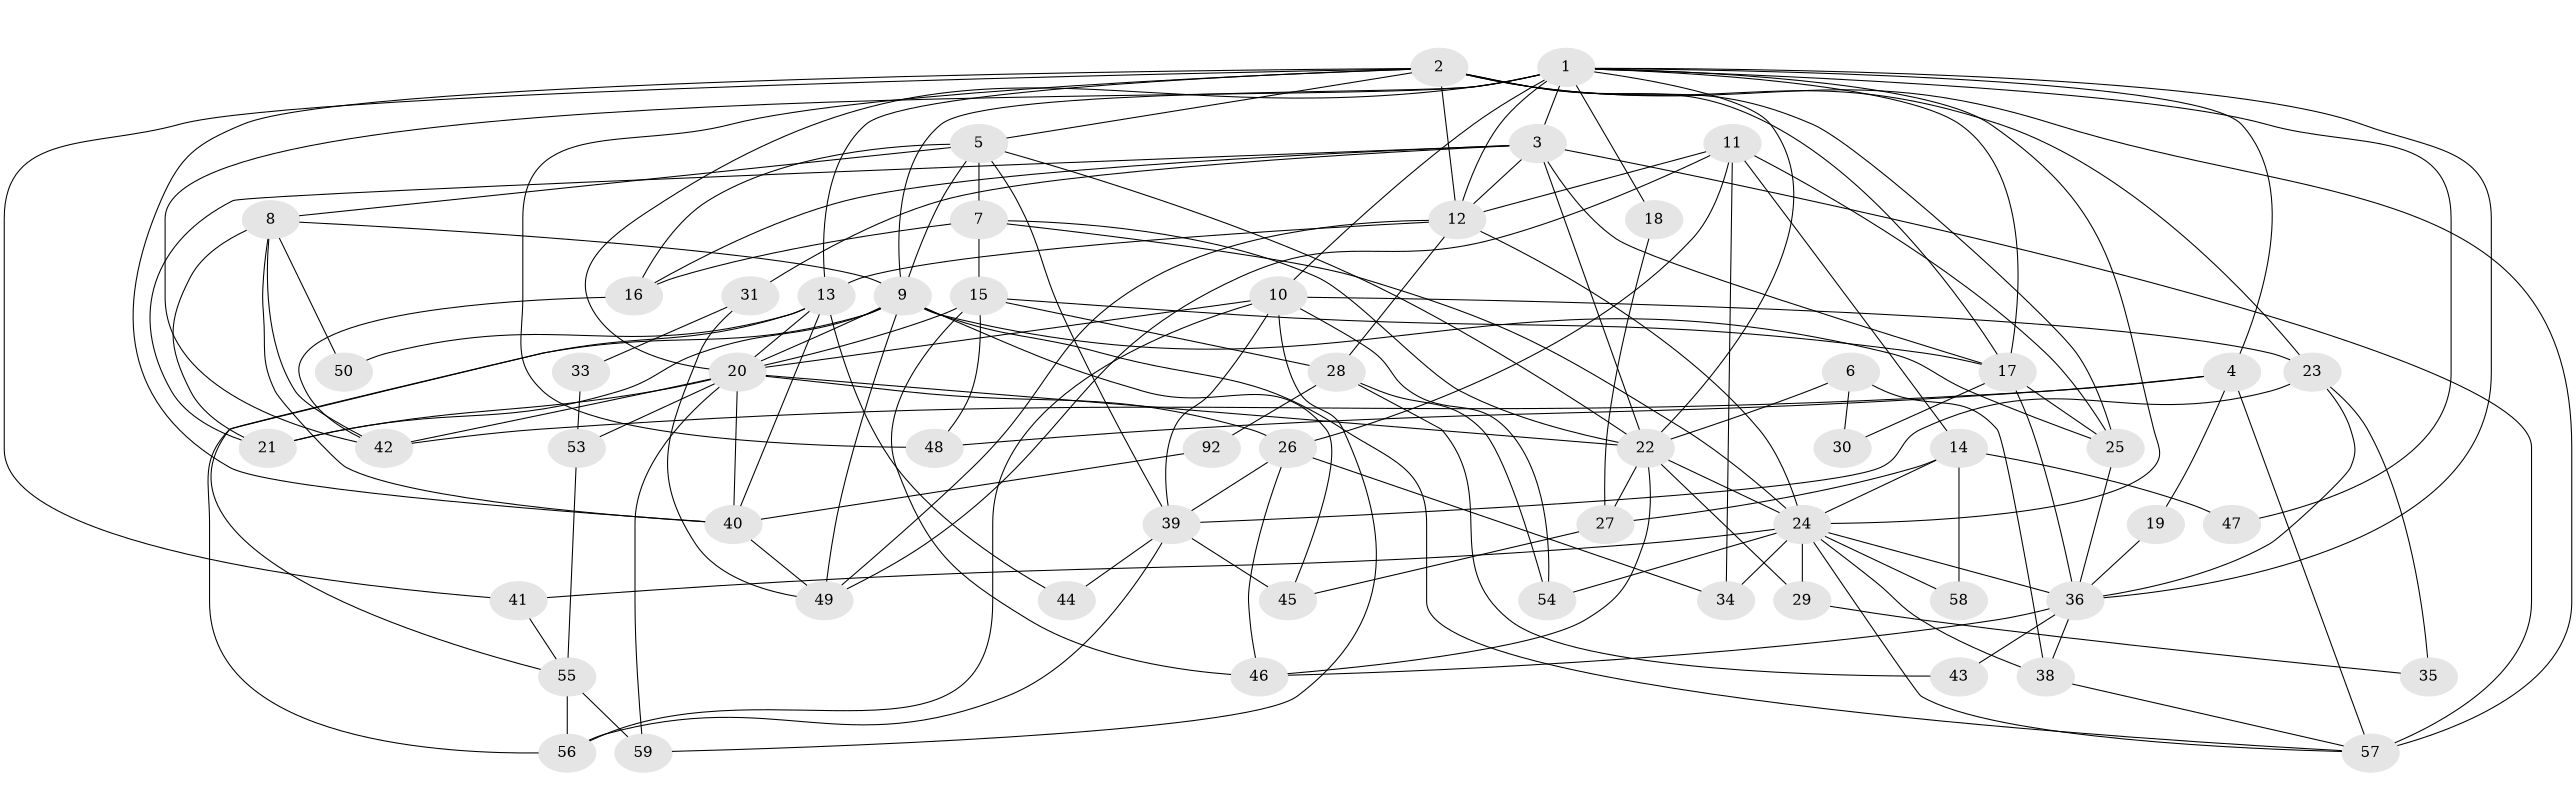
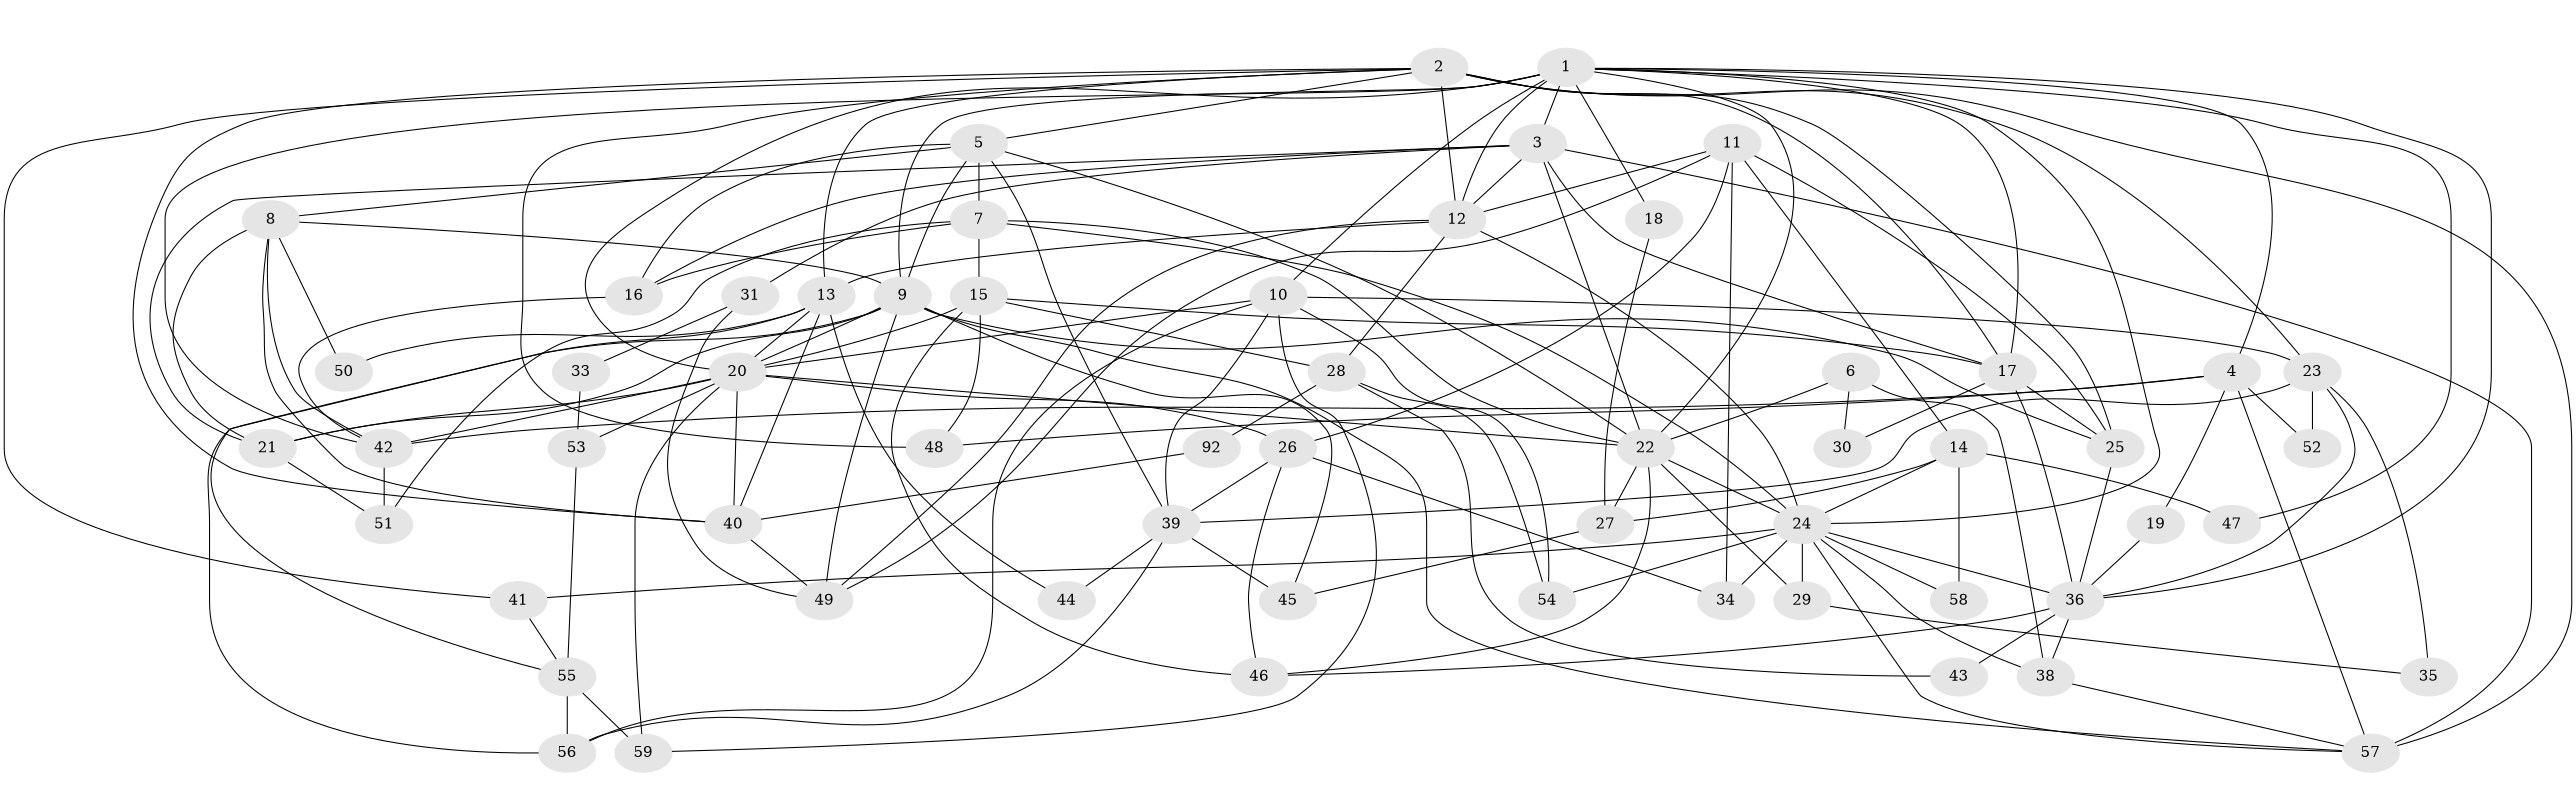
none -> (2312, 448)
none -> (384, 525)
